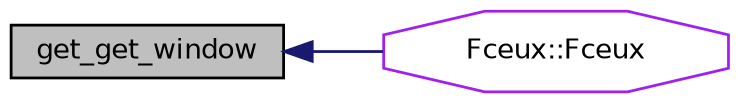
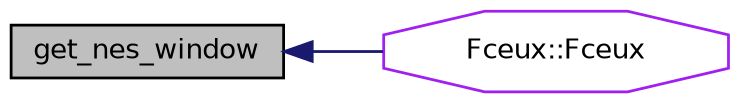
(147, 52) -> (147, 52)
